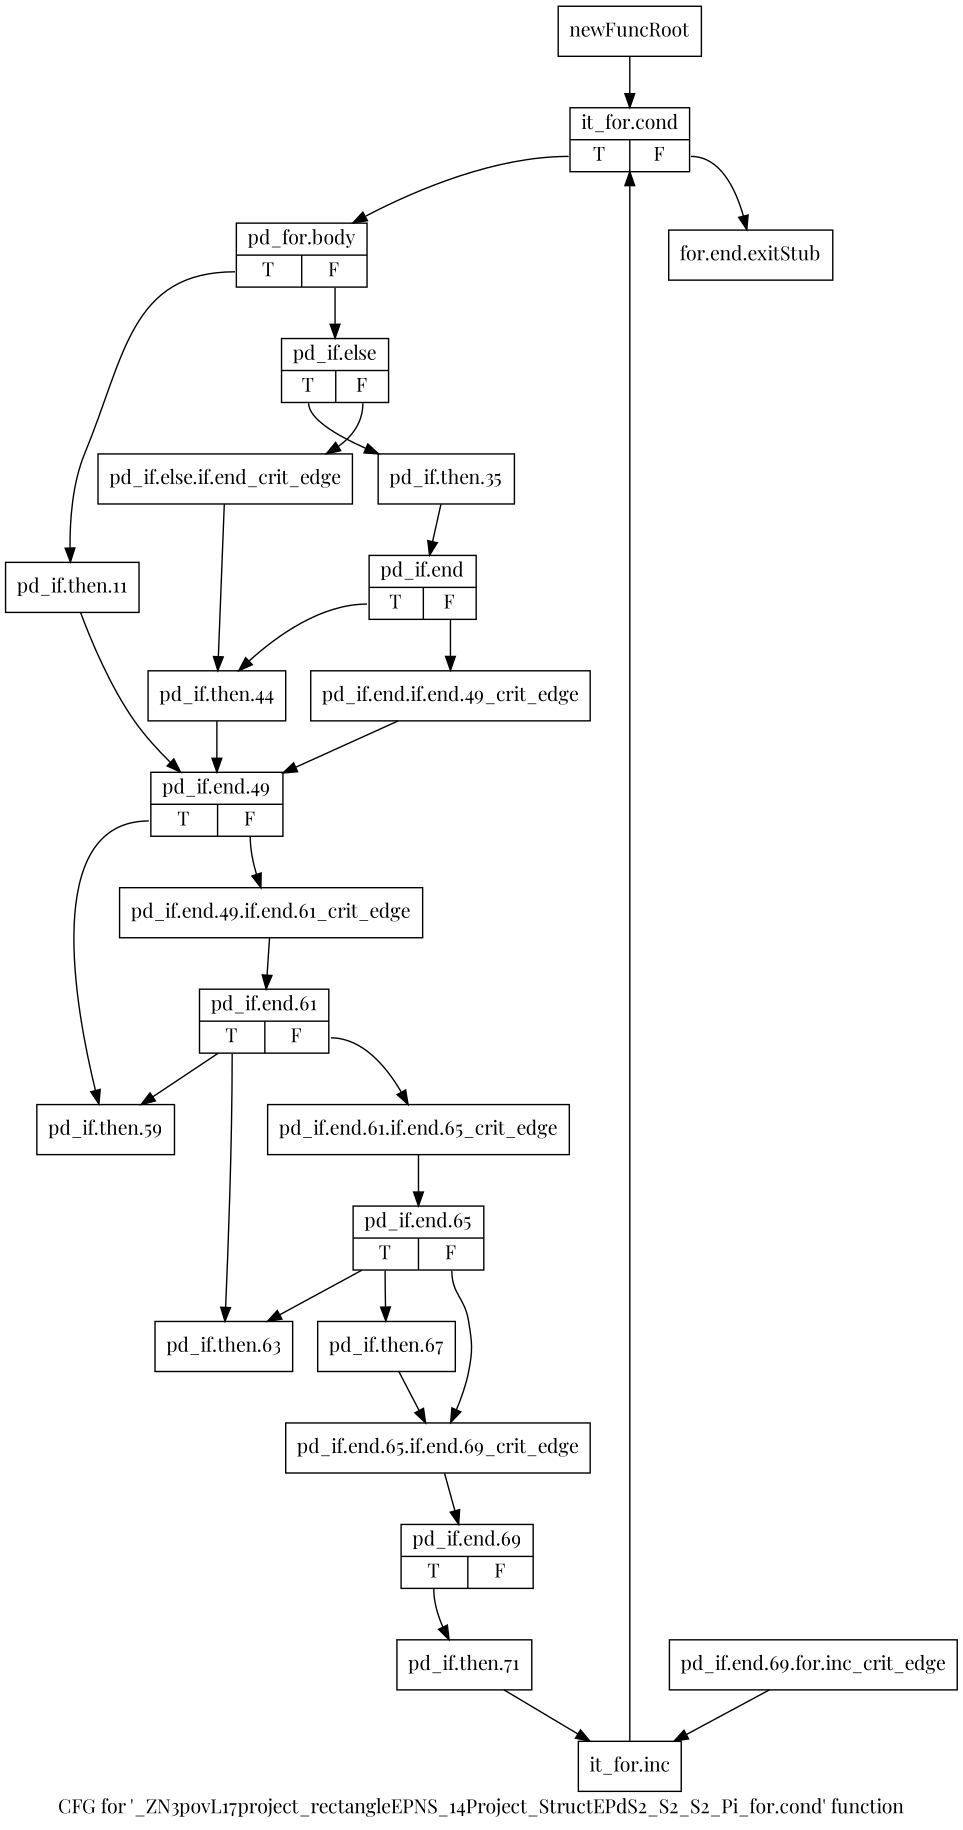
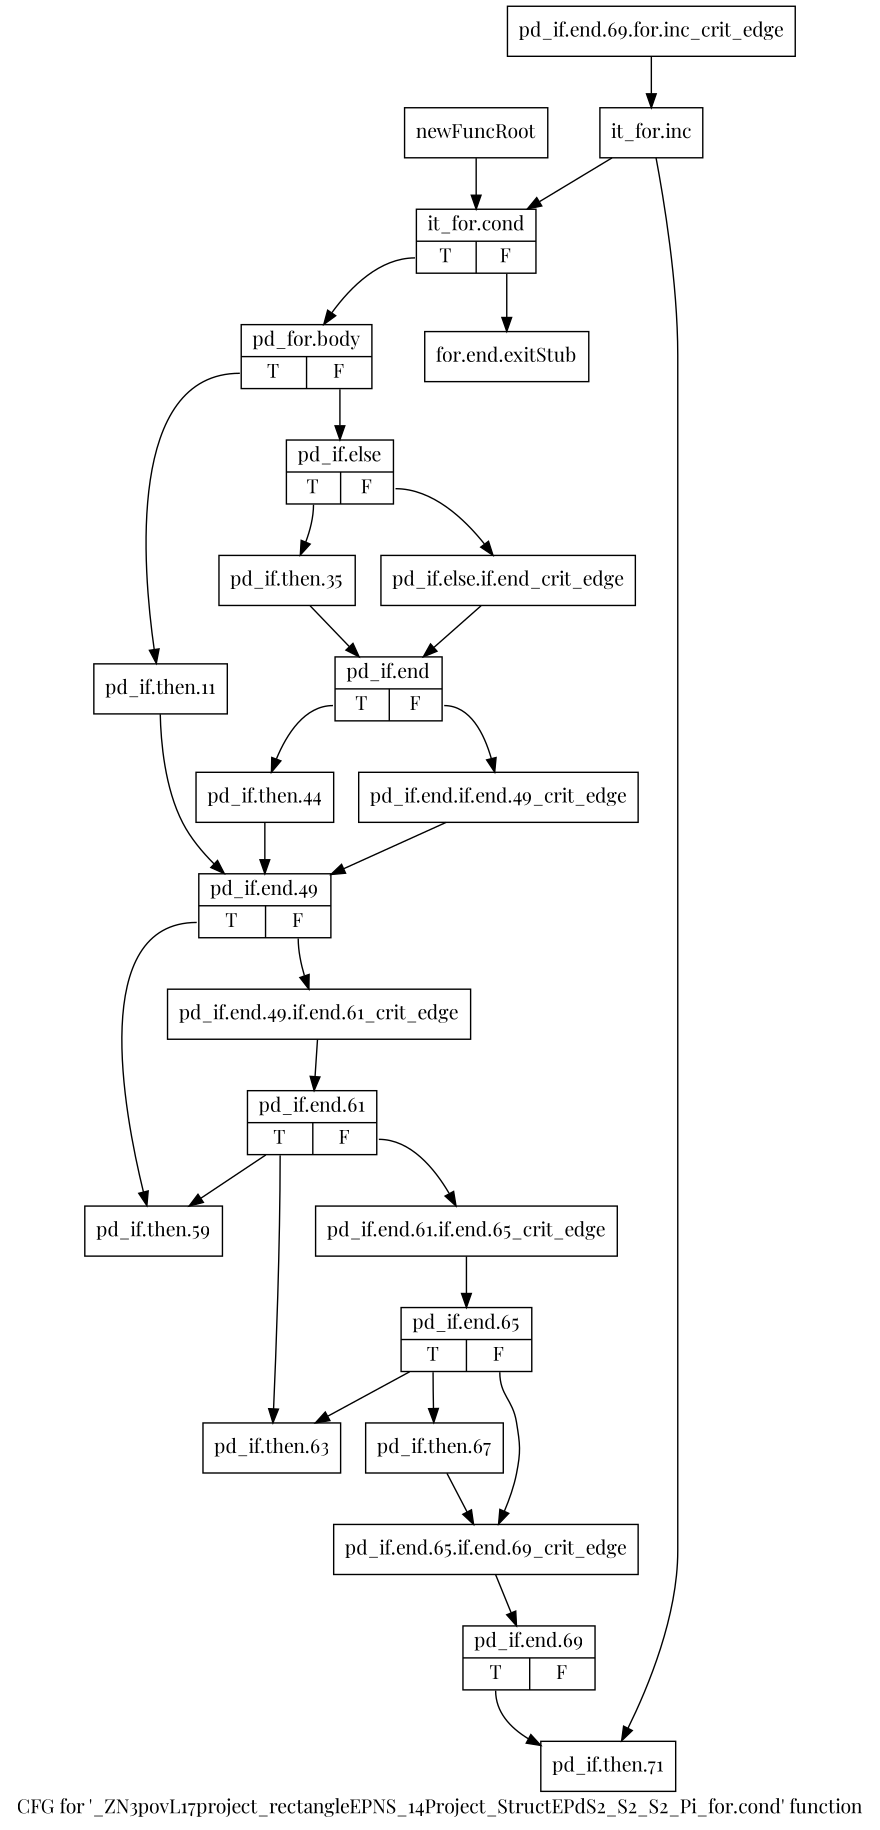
(221, 580) -> (458, 627)
(541, 1712) -> (678, 947)
